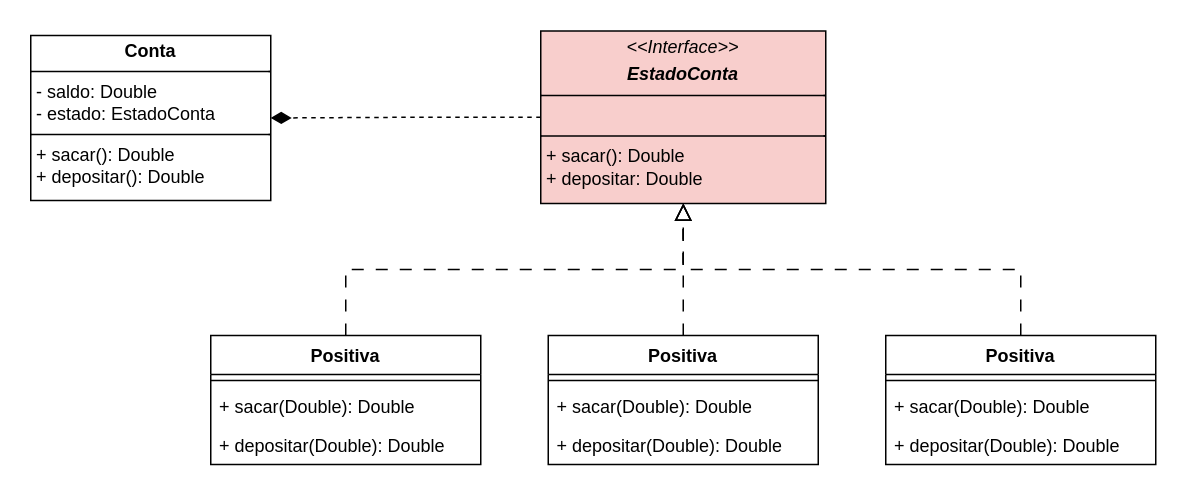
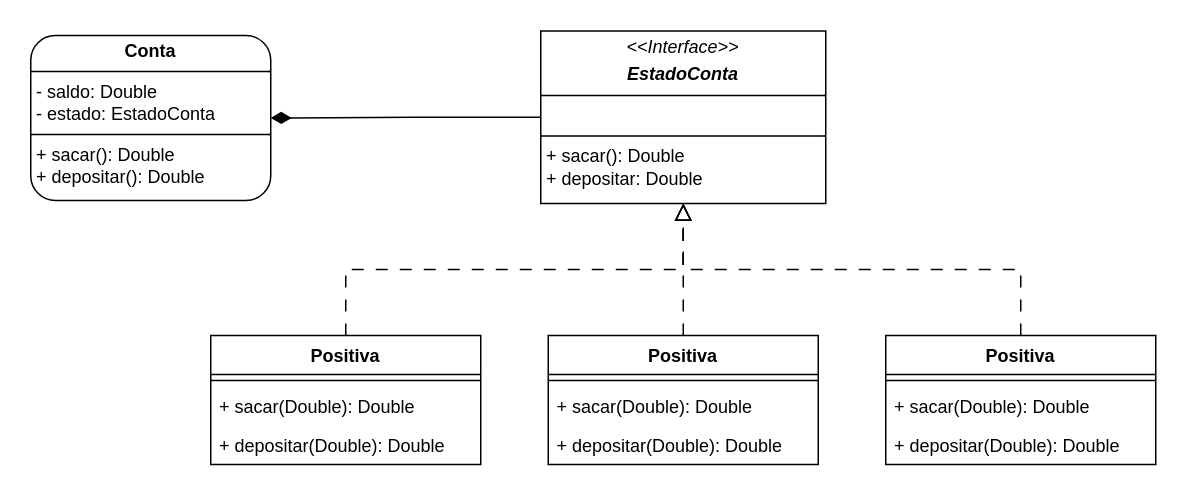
(413, 117) -> (413, 117)
(683, 117) -> (683, 117)
(151, 118) -> (151, 118)
